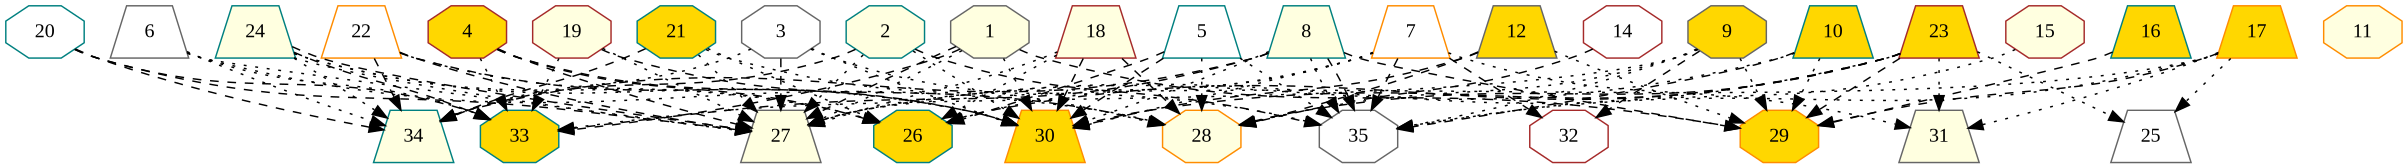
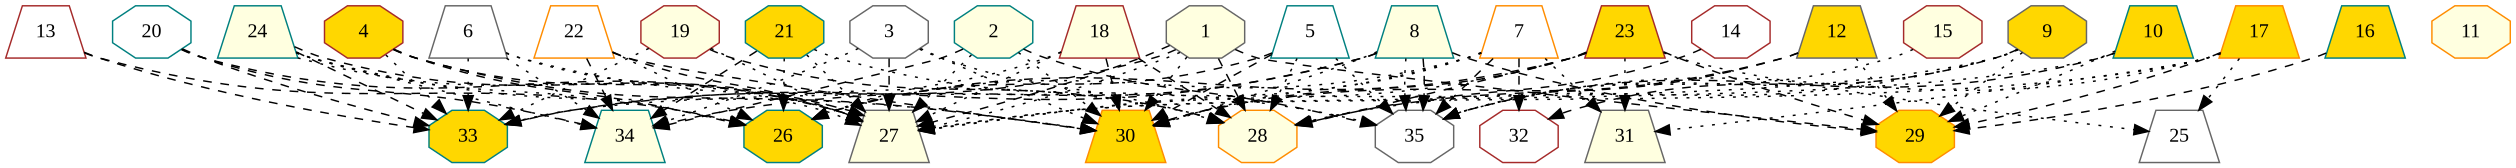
none -> (46, 32)
none -> (1228, 78)
